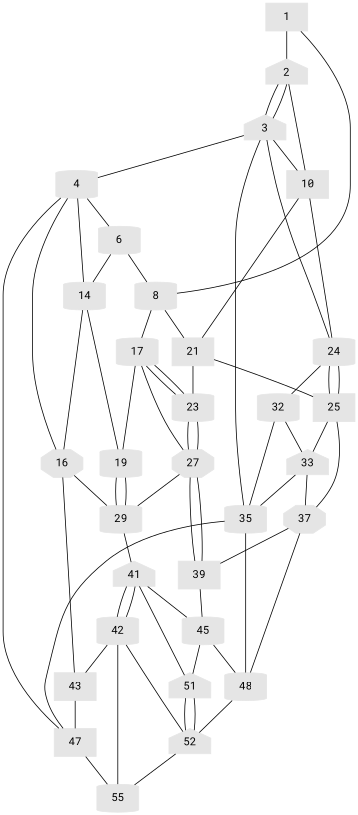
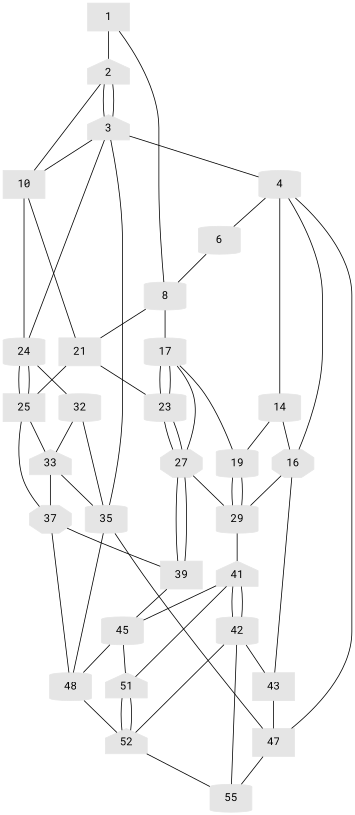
(102, 268) -> none
